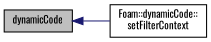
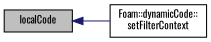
(38, 21) -> (38, 21)
